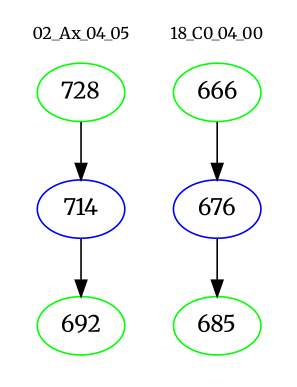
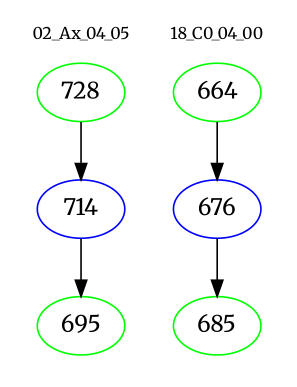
(217, 92) -> (217, 92)
(81, 326) -> (81, 326)
